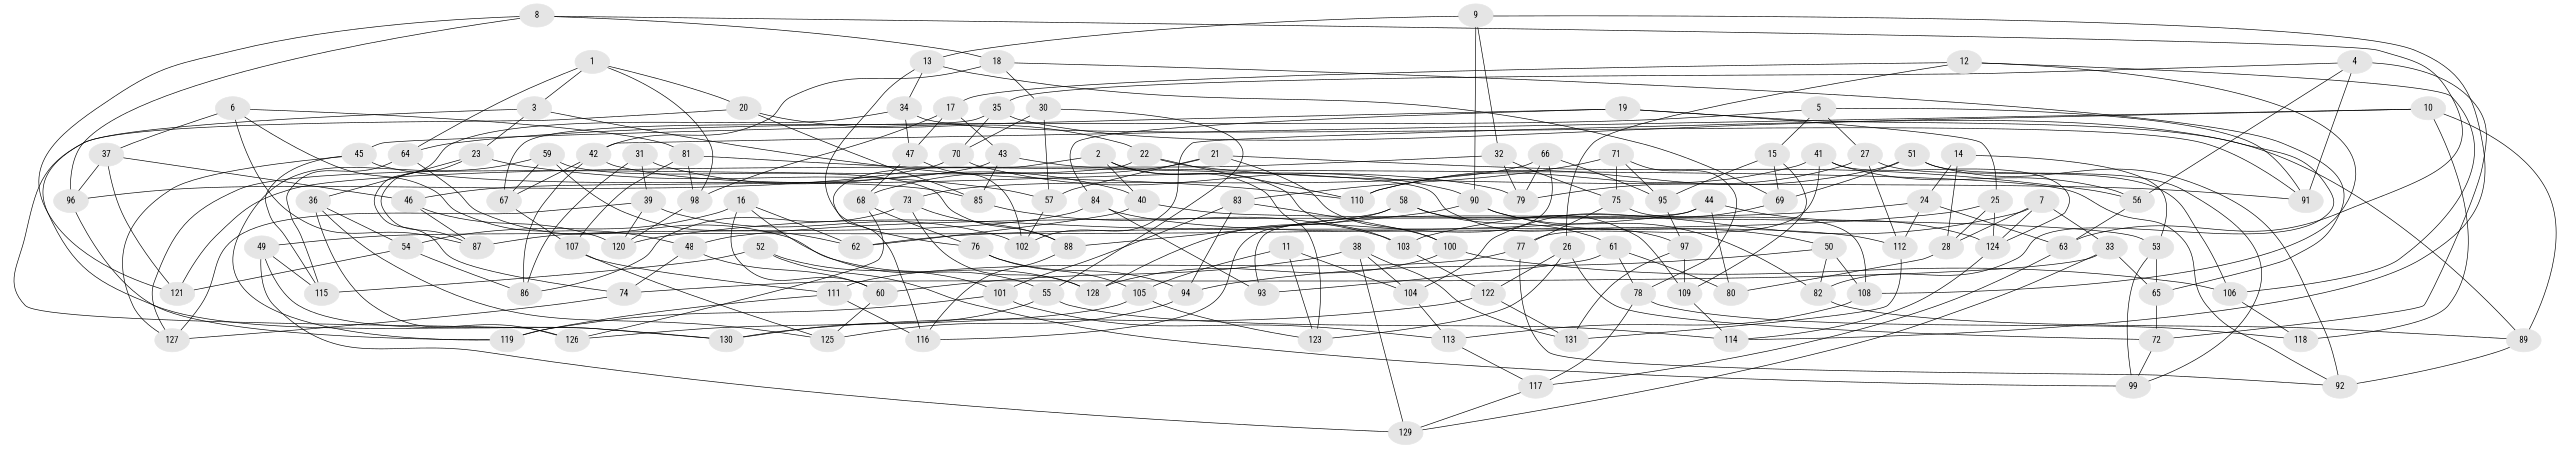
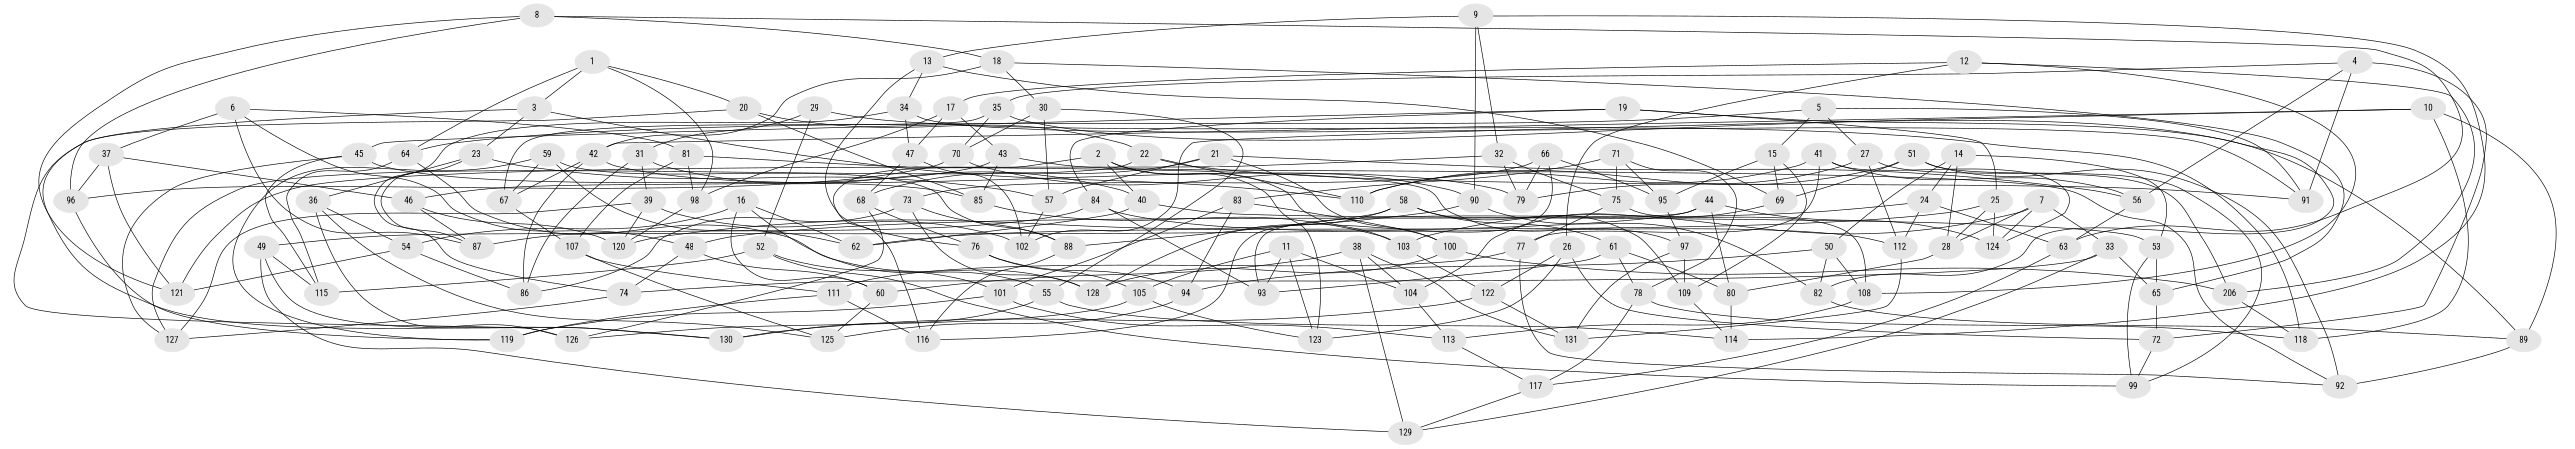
none -> (815, 108)
(1650, 229) -> (1890, 197)
none -> (1274, 271)
(2230, 294) -> (2230, 294)
(1873, 318) -> (1731, 312)
